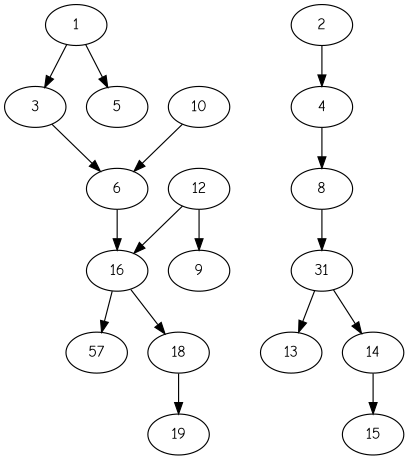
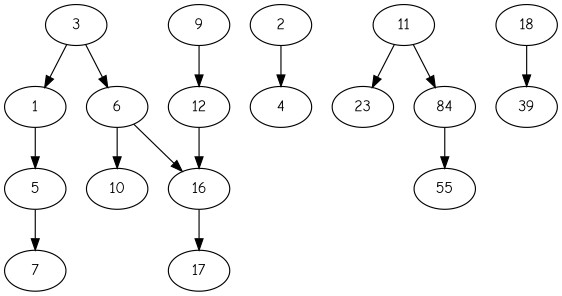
(58, 61) -> (58, 61)
(162, 144) -> (117, 142)
(322, 189) -> none
(199, 224) -> (199, 60)
none -> (35, 271)
(322, 271) -> (404, 25)
(144, 307) -> none
(97, 353) -> (199, 271)
(291, 353) -> (363, 107)
(373, 353) -> (445, 107)
(179, 435) -> (527, 107)
(373, 435) -> (445, 189)
